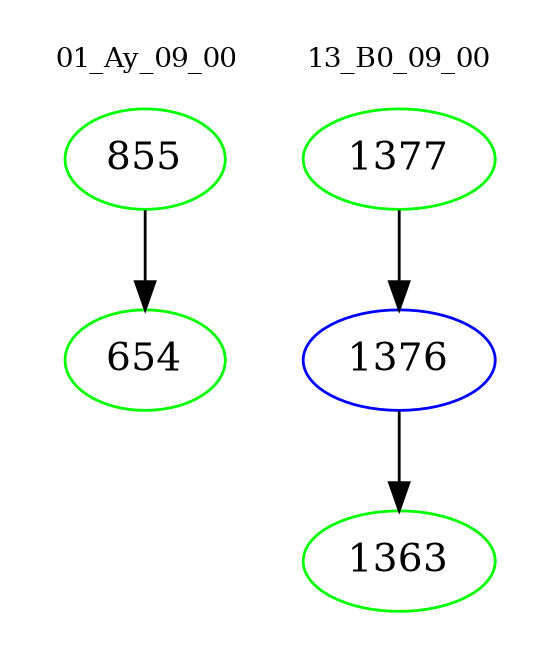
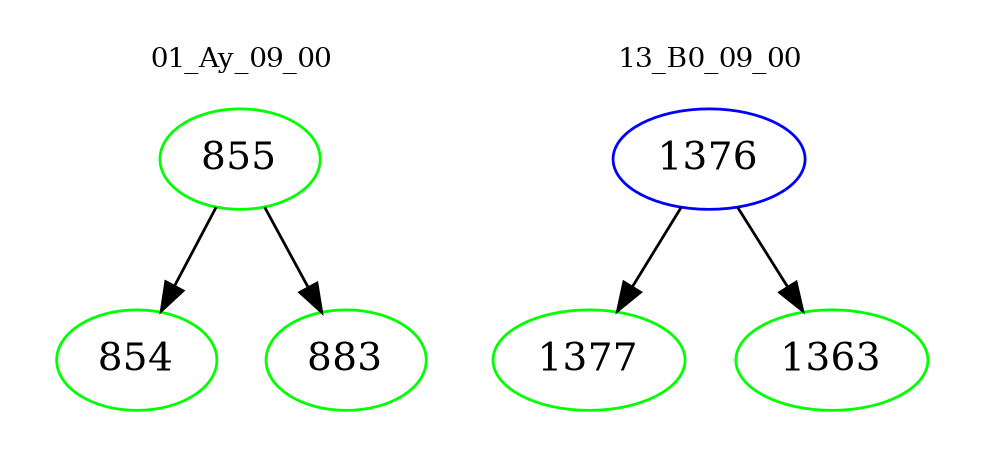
(399, 246) -> (657, 247)
(145, 360) -> (137, 360)
none -> (346, 360)
